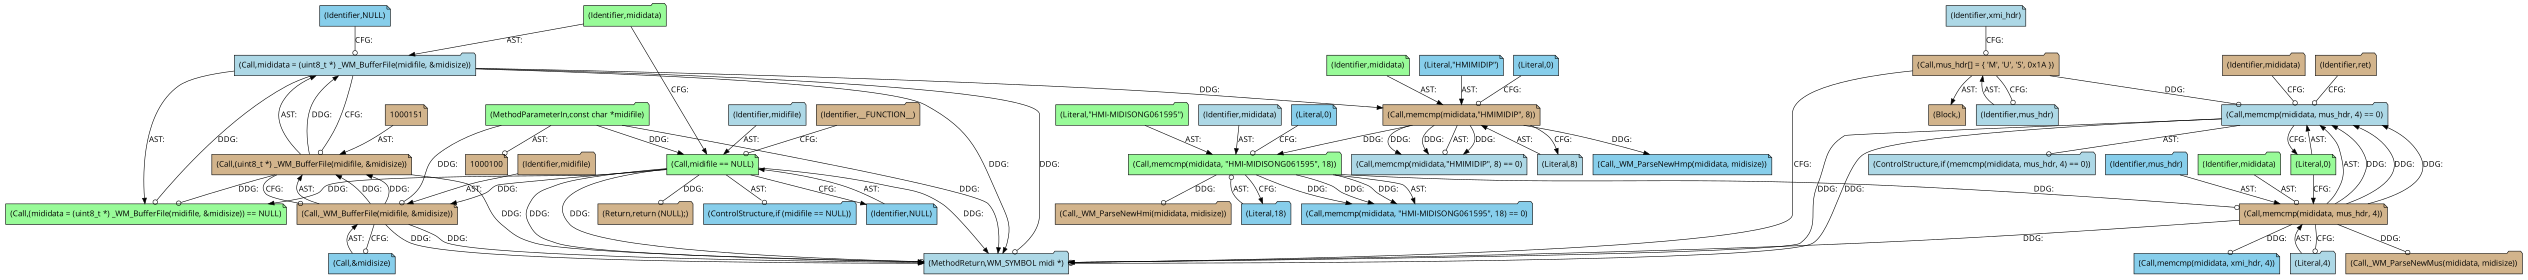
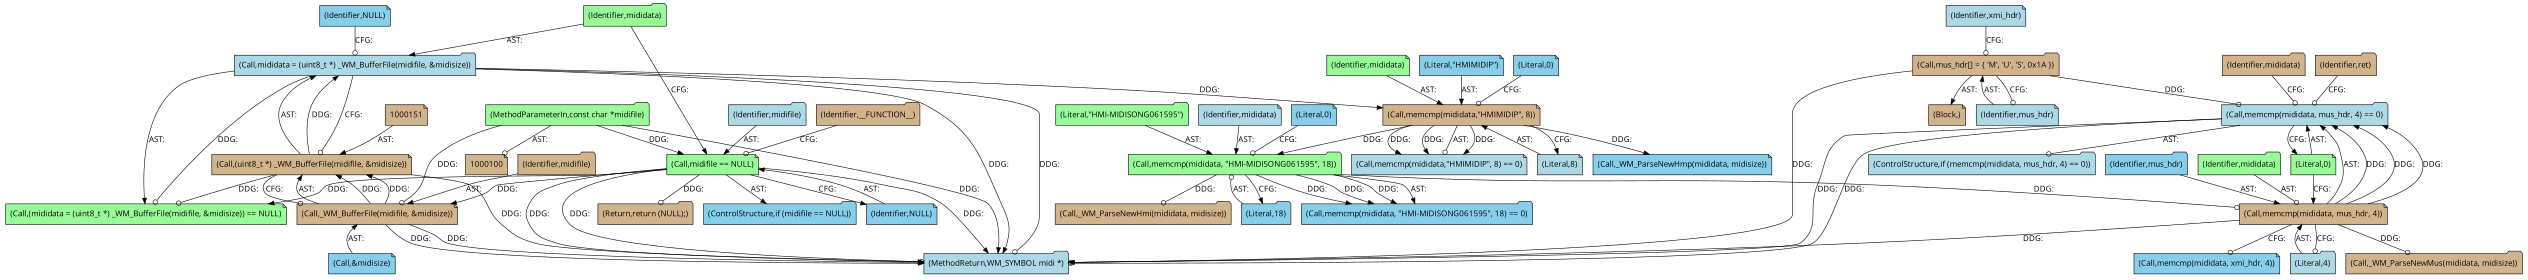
(1804, 165) -> (1804, 165)
(744, 188) -> (744, 188)
(370, 237) -> none
(2278, 239) -> (2278, 239)
